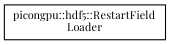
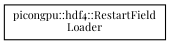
(85, 22) -> (85, 22)
